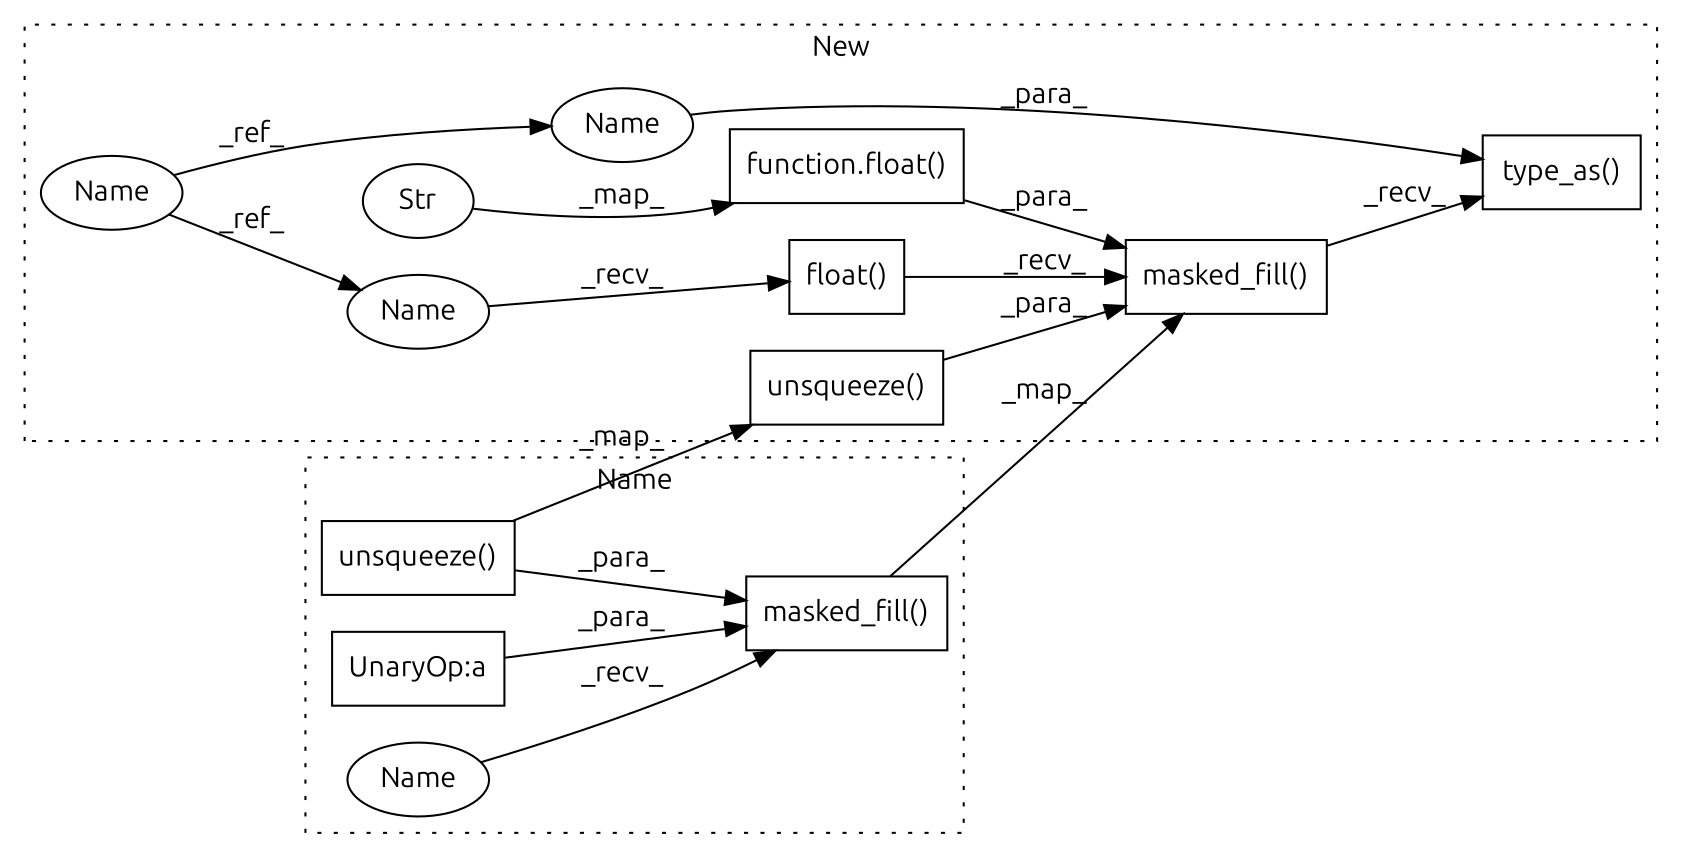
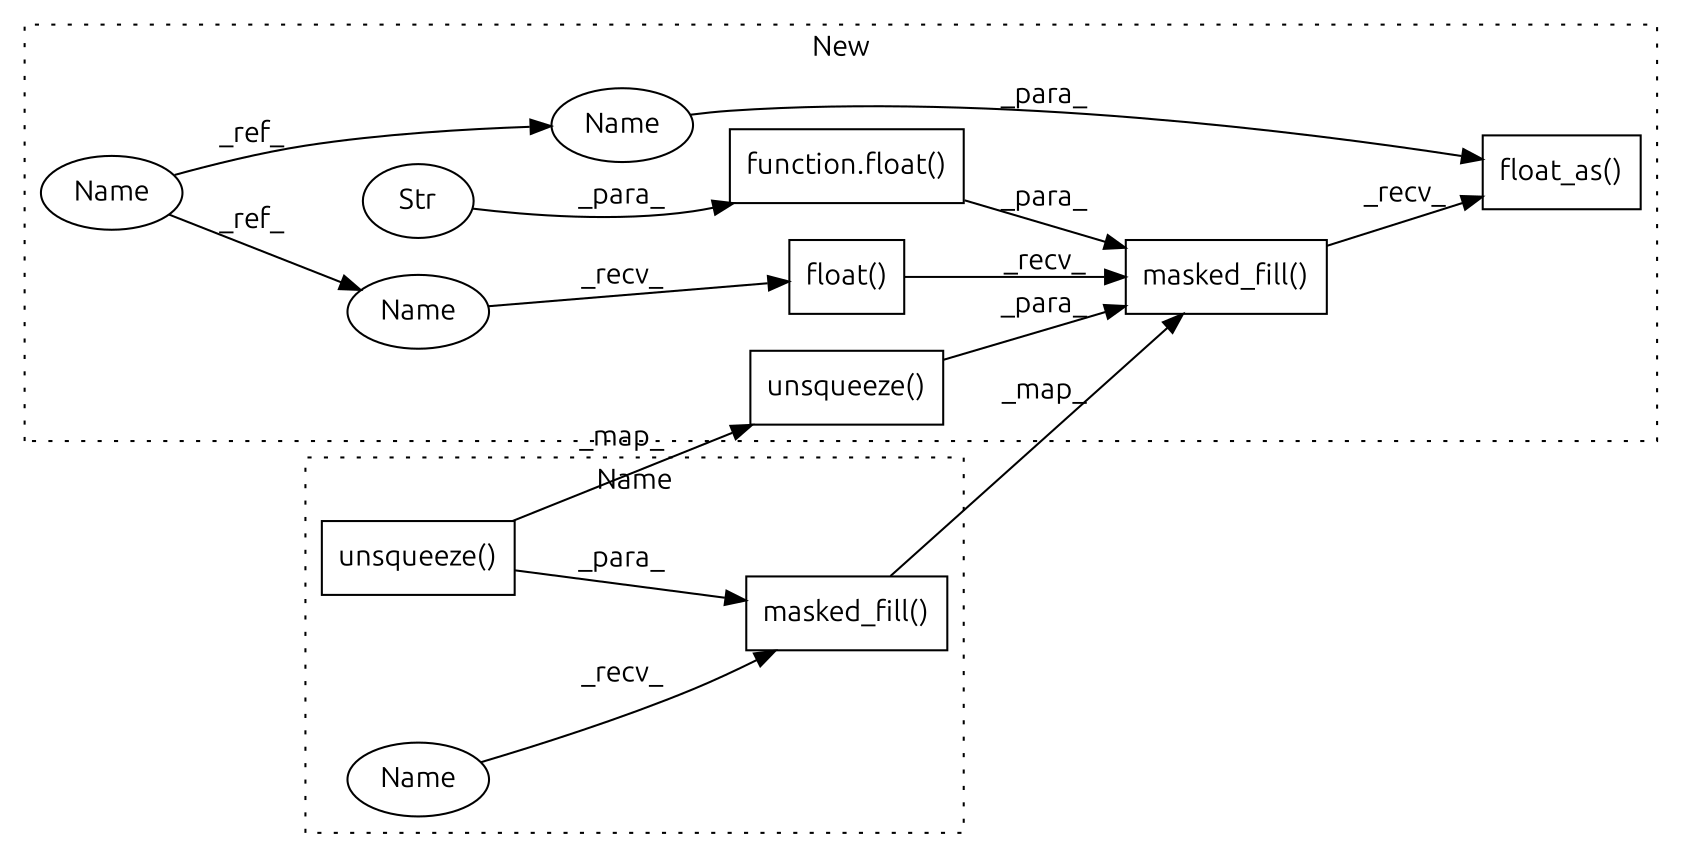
(1562, 172) -> (1562, 172)
(622, 196) -> (622, 196)
(418, 669) -> none
